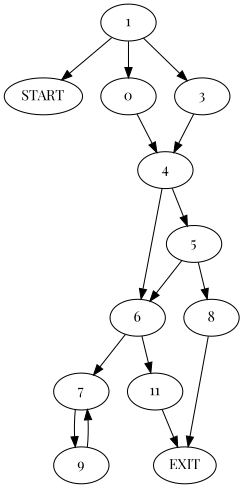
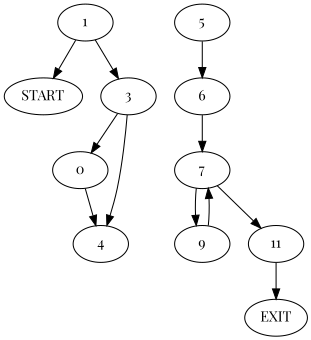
(128, 54) -> (107, 129)
(178, 202) -> none
(153, 239) -> none
(212, 318) -> none
(145, 349) -> (235, 203)
